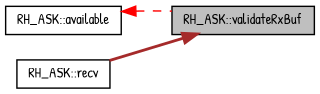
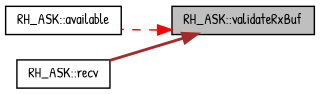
(154, 11) -> (140, 30)
